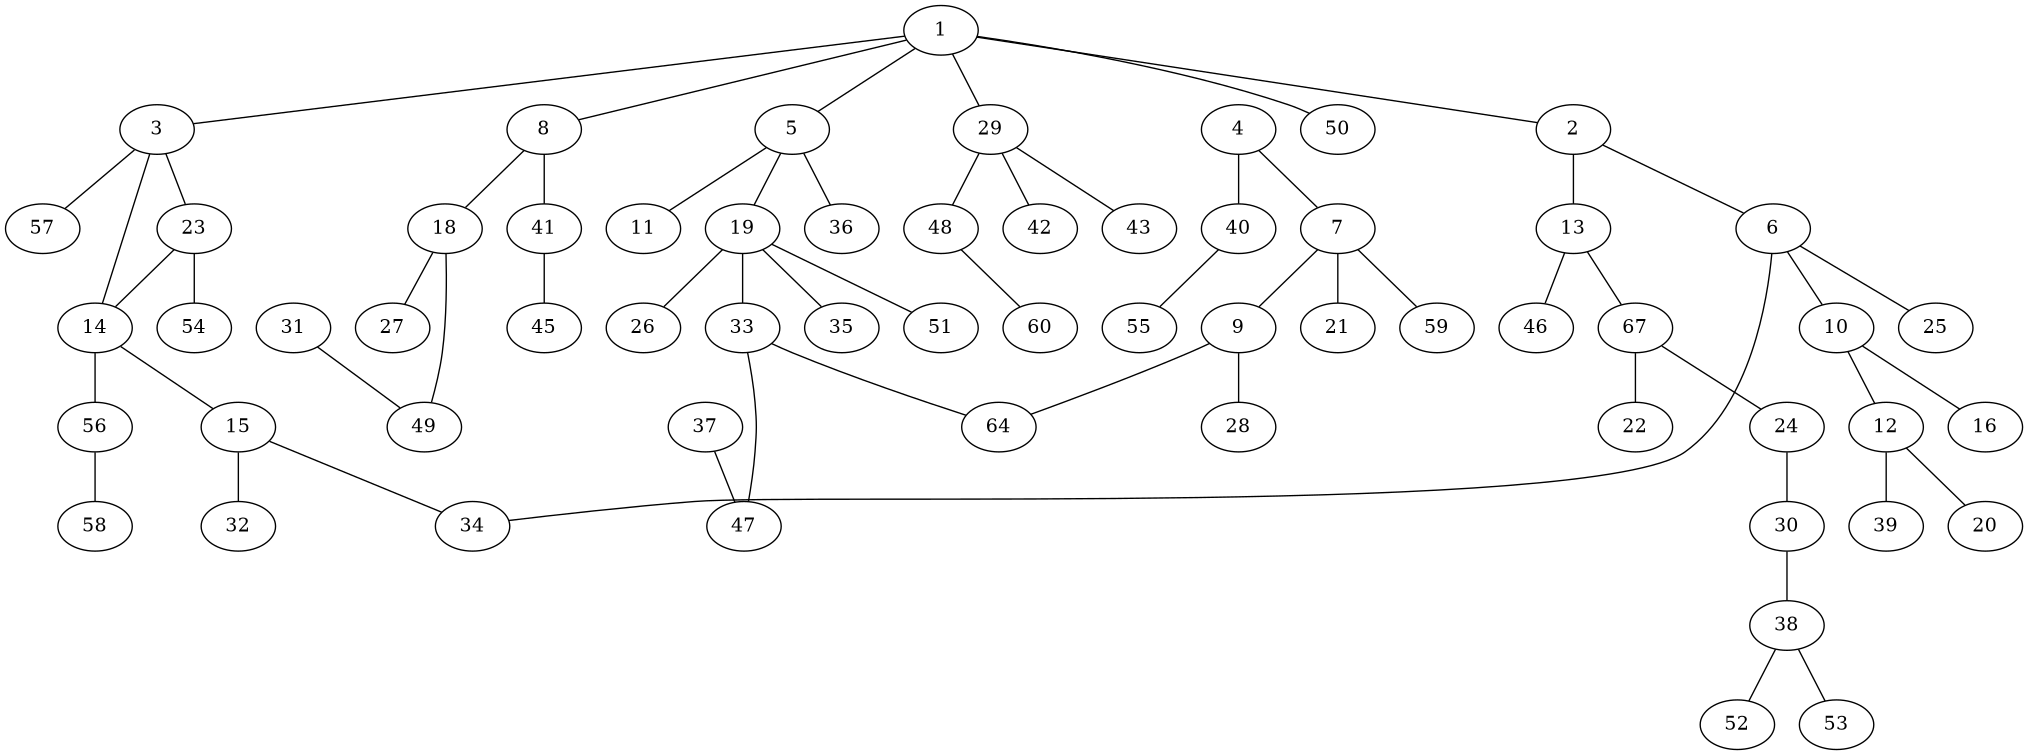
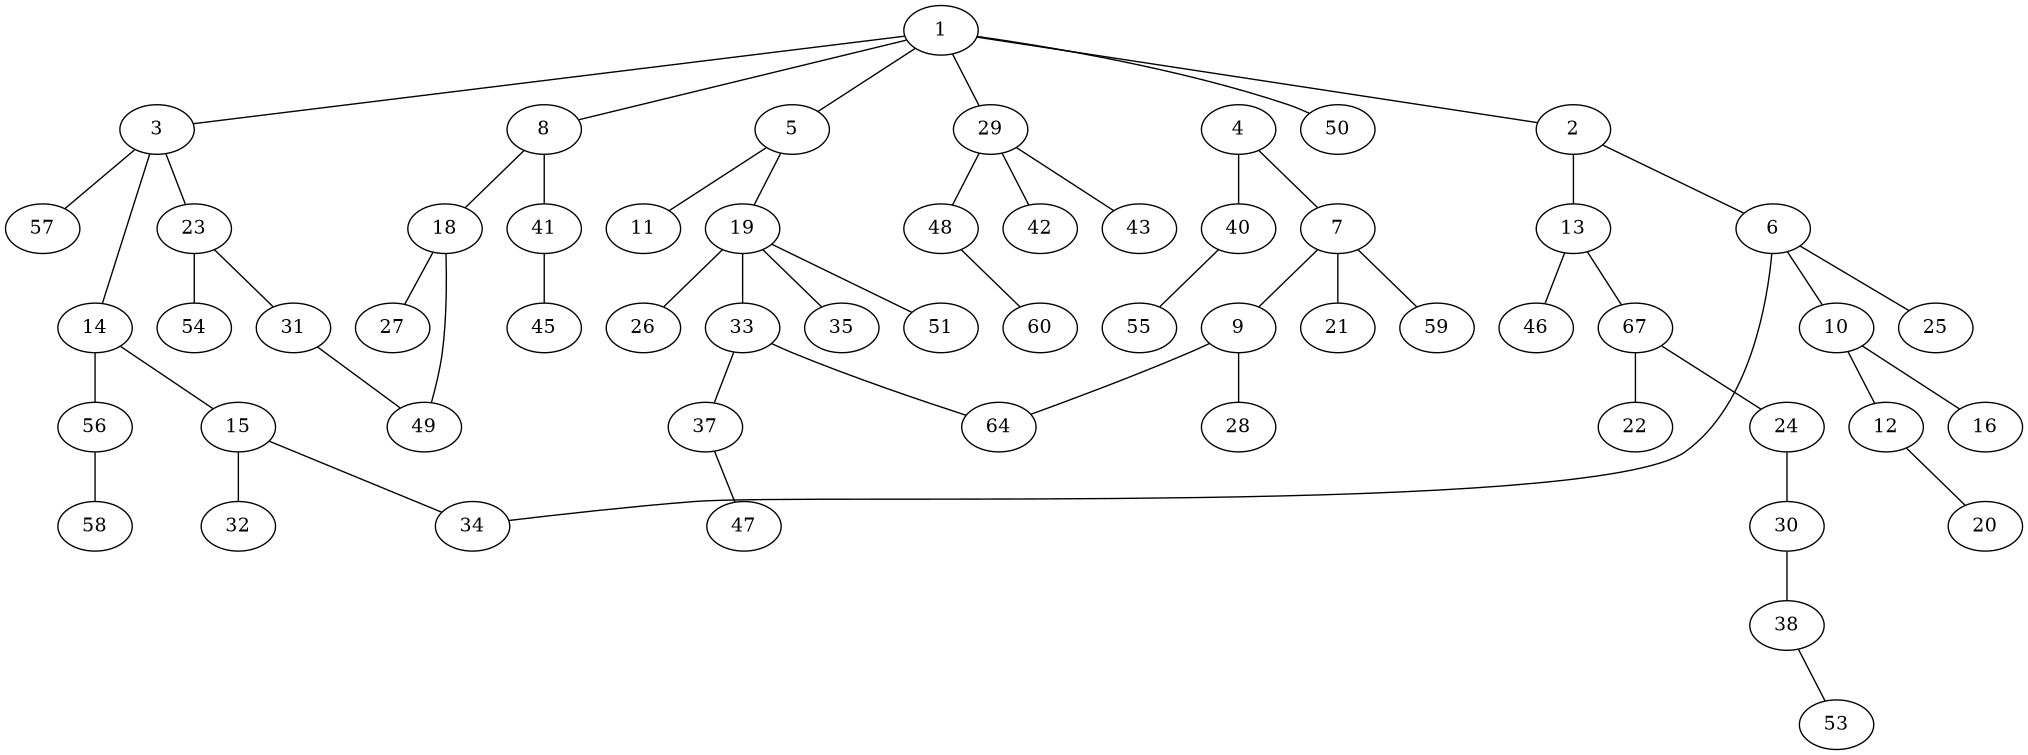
(842, 229) -> none
(145, 278) -> (244, 278)
(756, 427) -> (724, 377)
(1886, 526) -> none
(1737, 725) -> none
